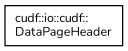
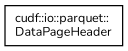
(64, 26) -> (64, 26)
